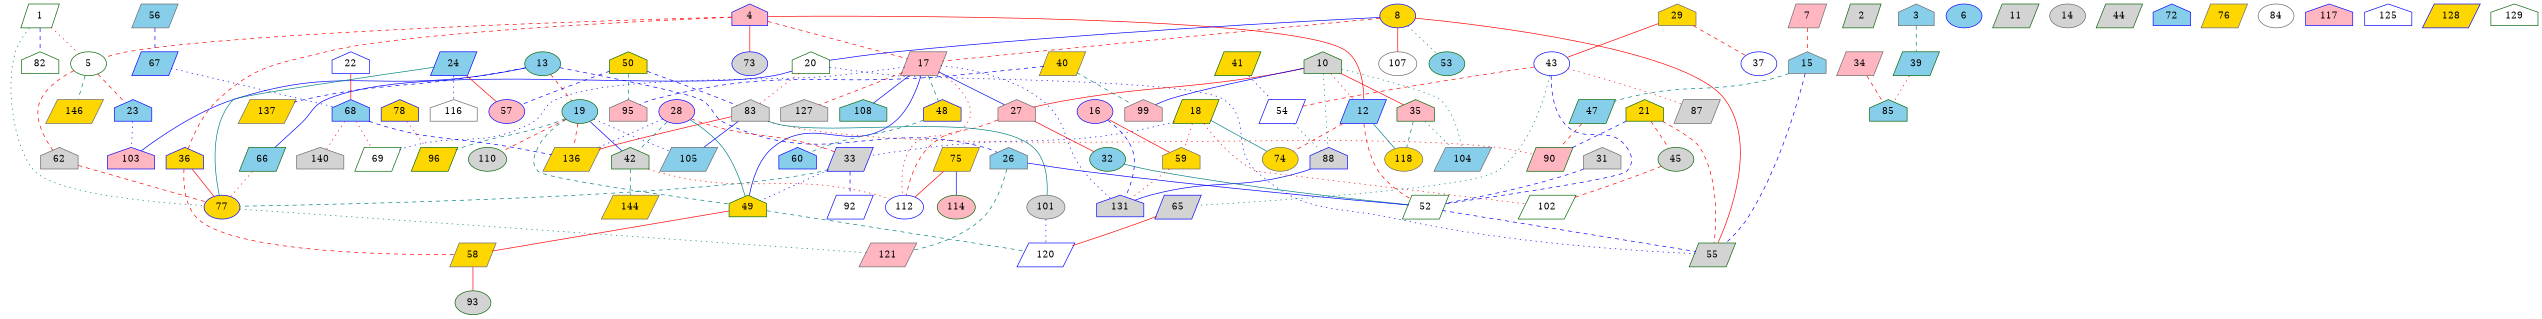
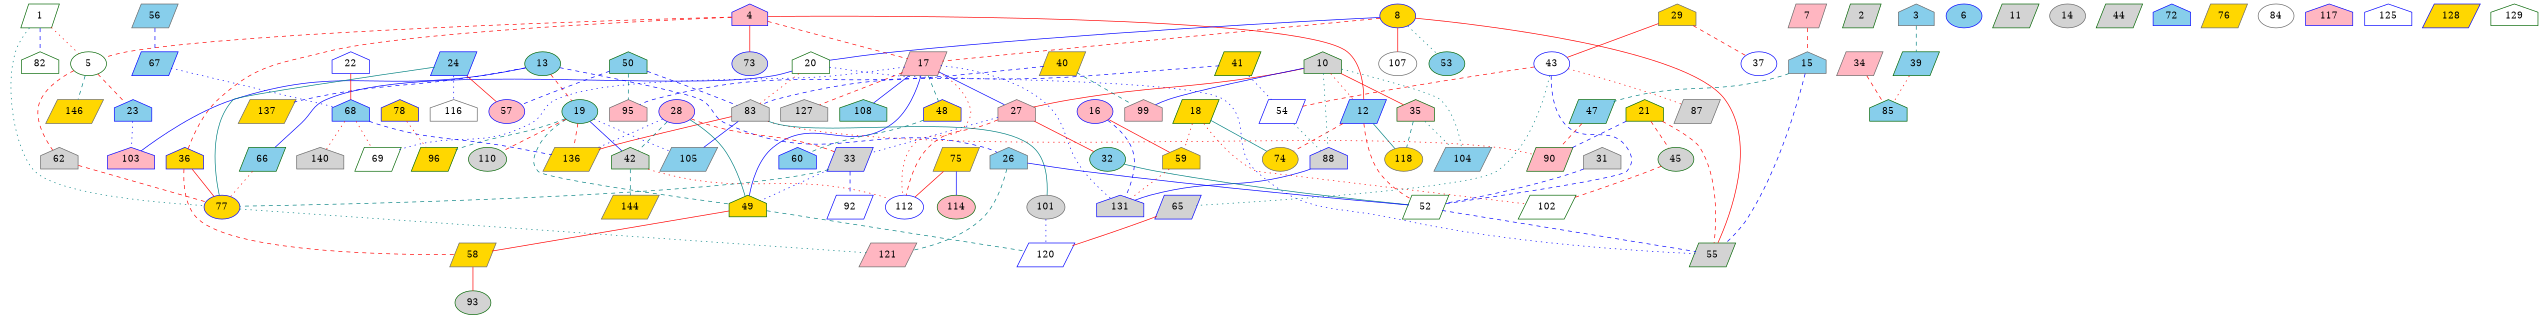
(628, 64) -> (628, 64)
none -> (1070, 77)
(1084, 138) -> (905, 143)
